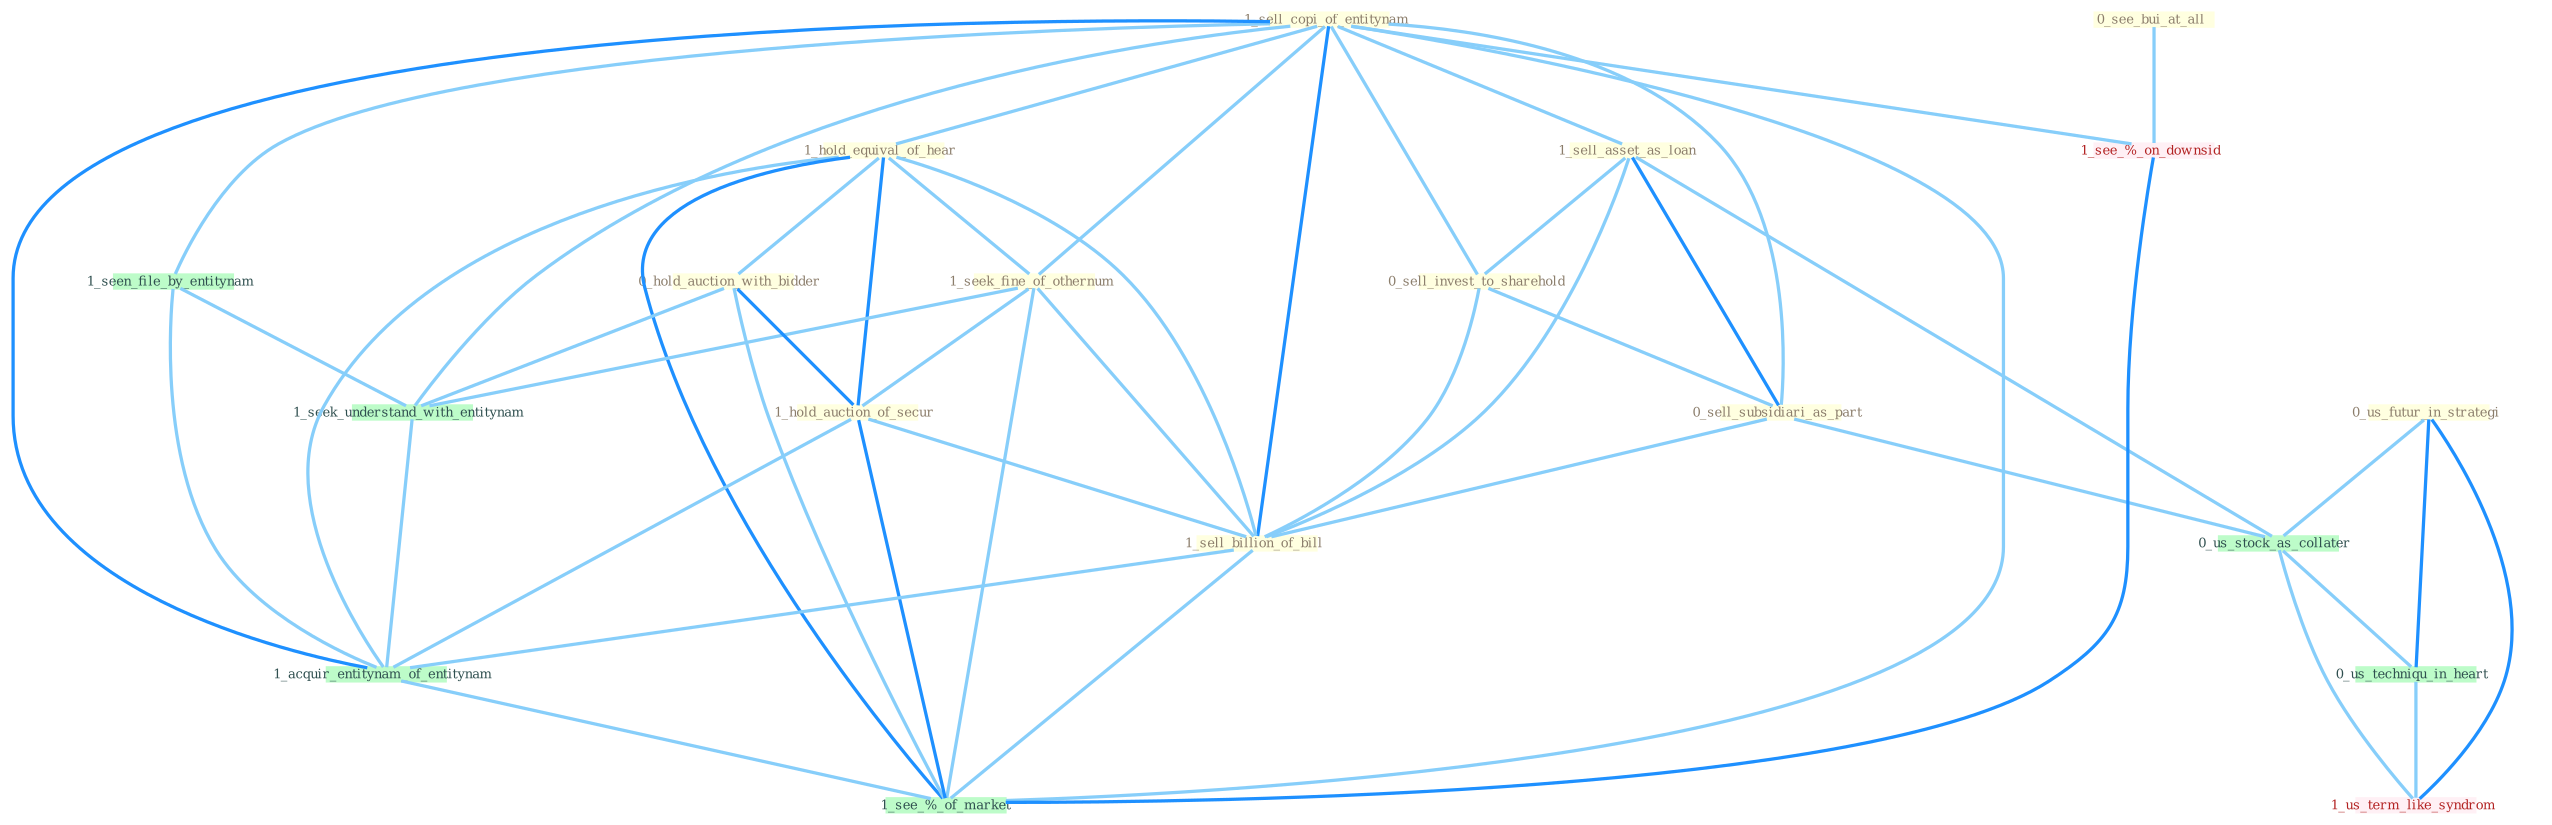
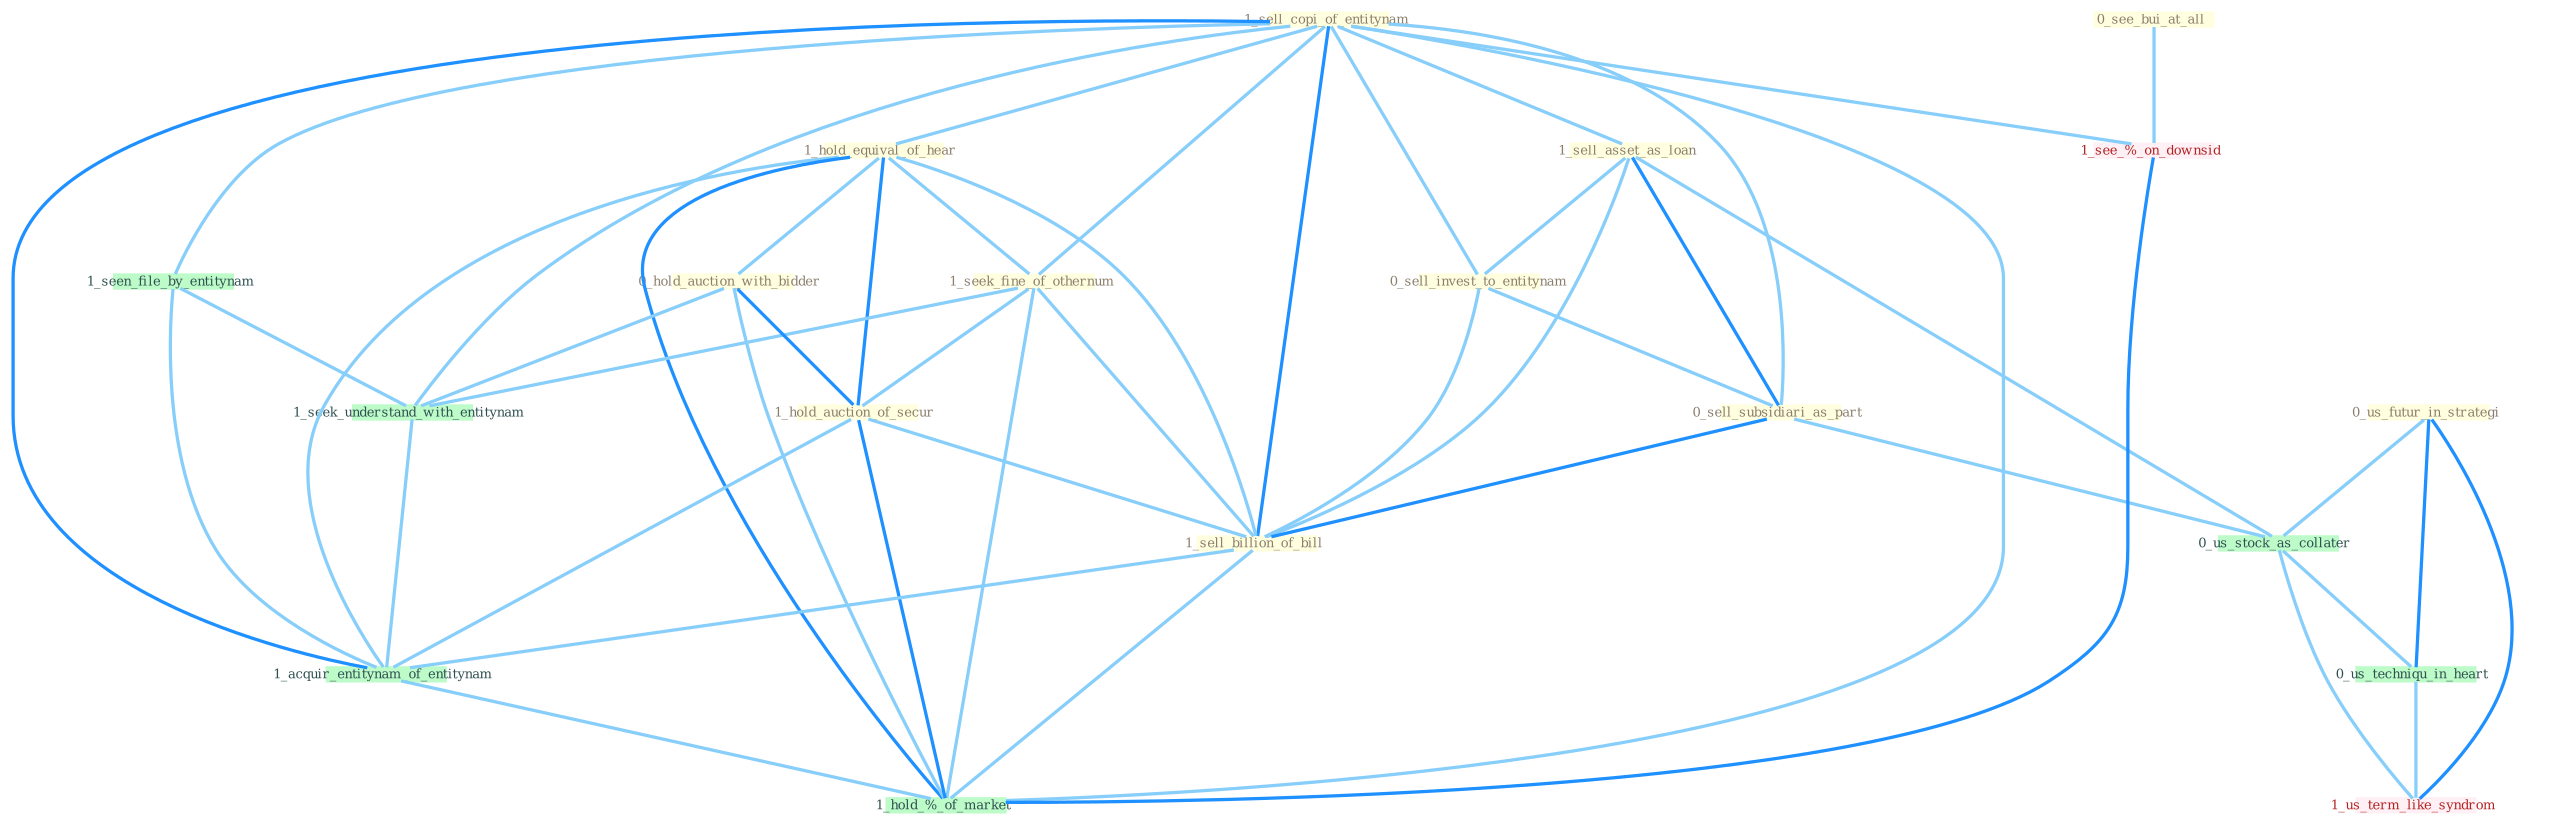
(1480, 282) -> (1480, 282)
(1519, 478) -> (1519, 478)
(946, 805) -> (946, 805)
